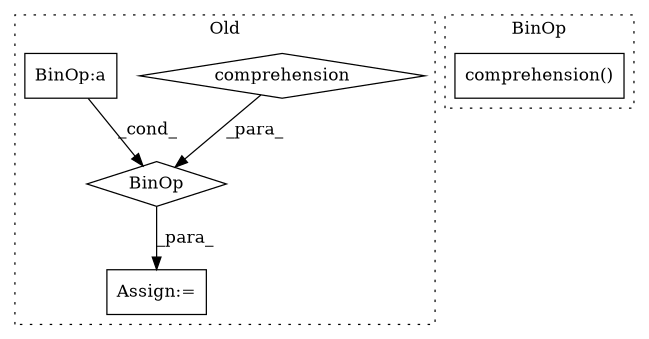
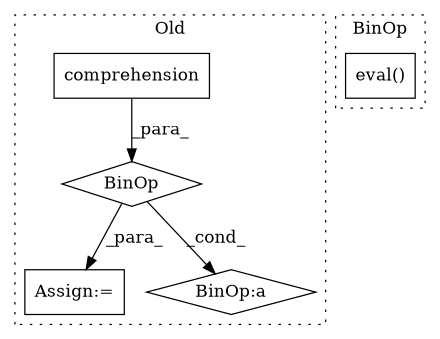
(71, 76) -> (231, 292)
(282, 76) -> (132, 76)
(539, 76) -> (380, 76)
(112, 127) -> (177, 233)
